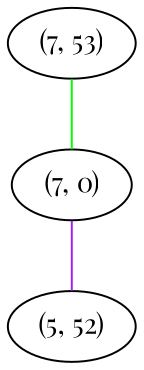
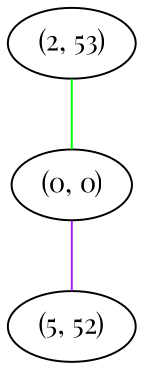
(72, 43) -> (72, 43)
(72, 185) -> (72, 185)
